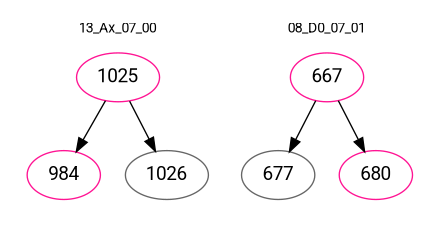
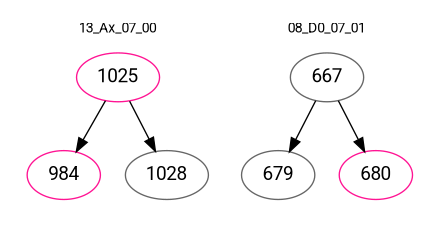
(327, 77) -> (327, 77)
(167, 175) -> (167, 175)
(278, 175) -> (278, 175)
